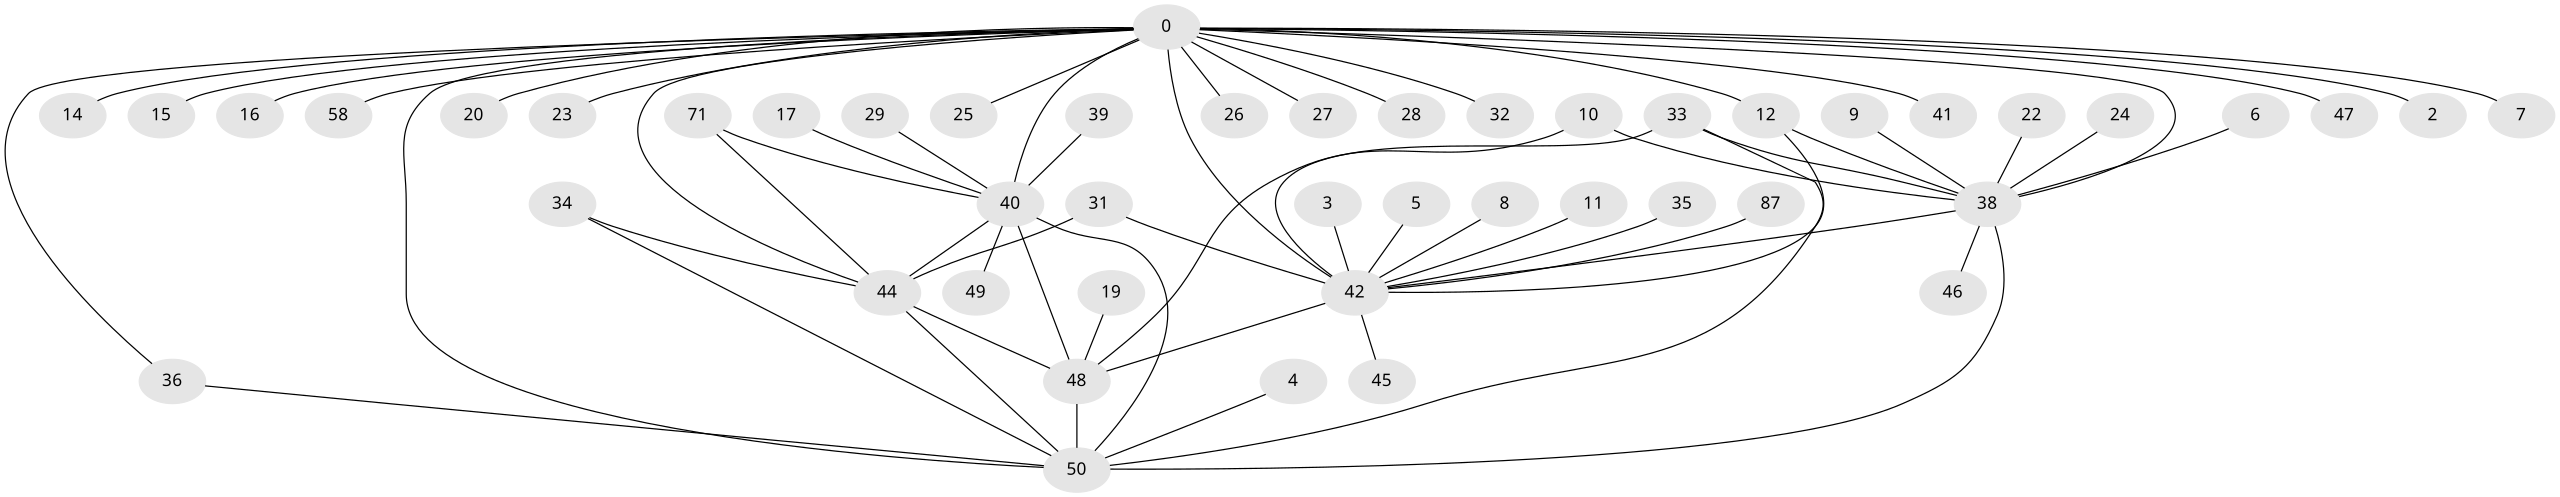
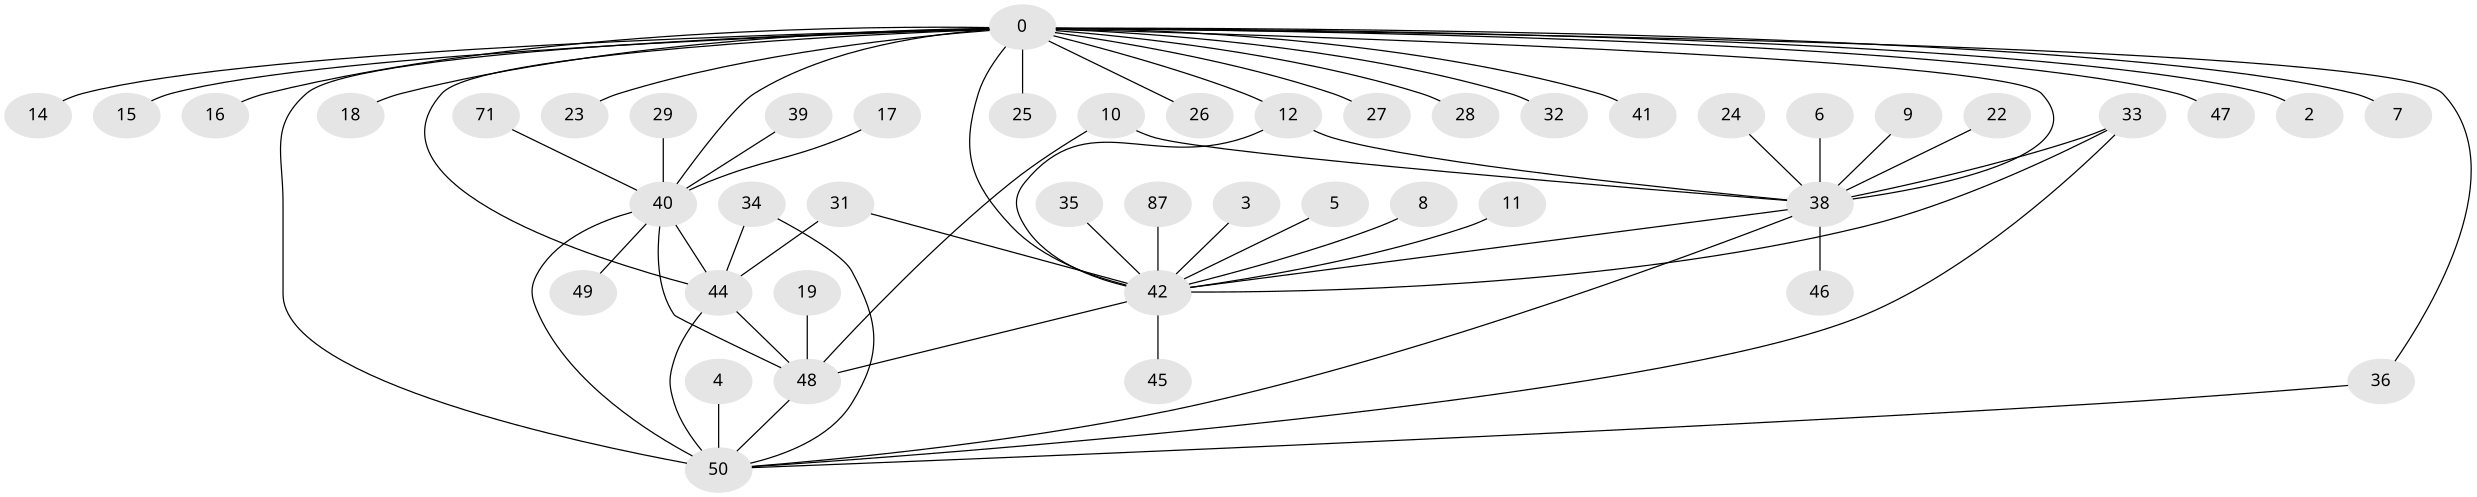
(339, 116) -> (351, 116)
(474, 116) -> none
(793, 204) -> none
